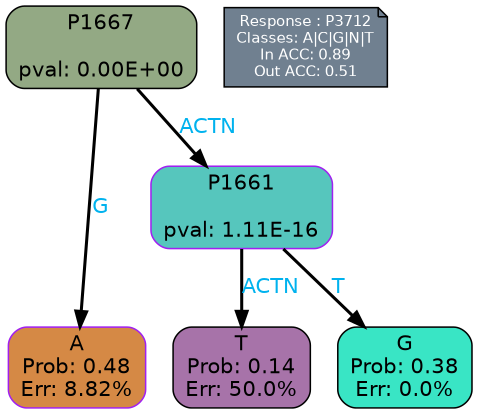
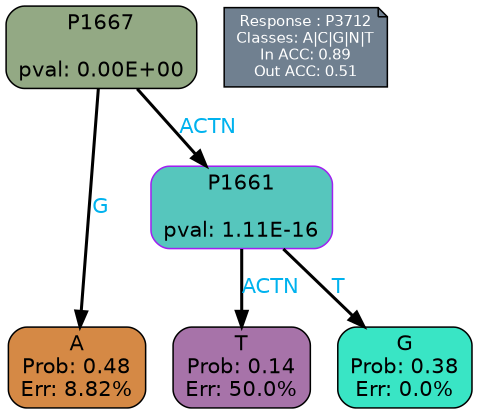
(77, 368) -> (77, 368)
